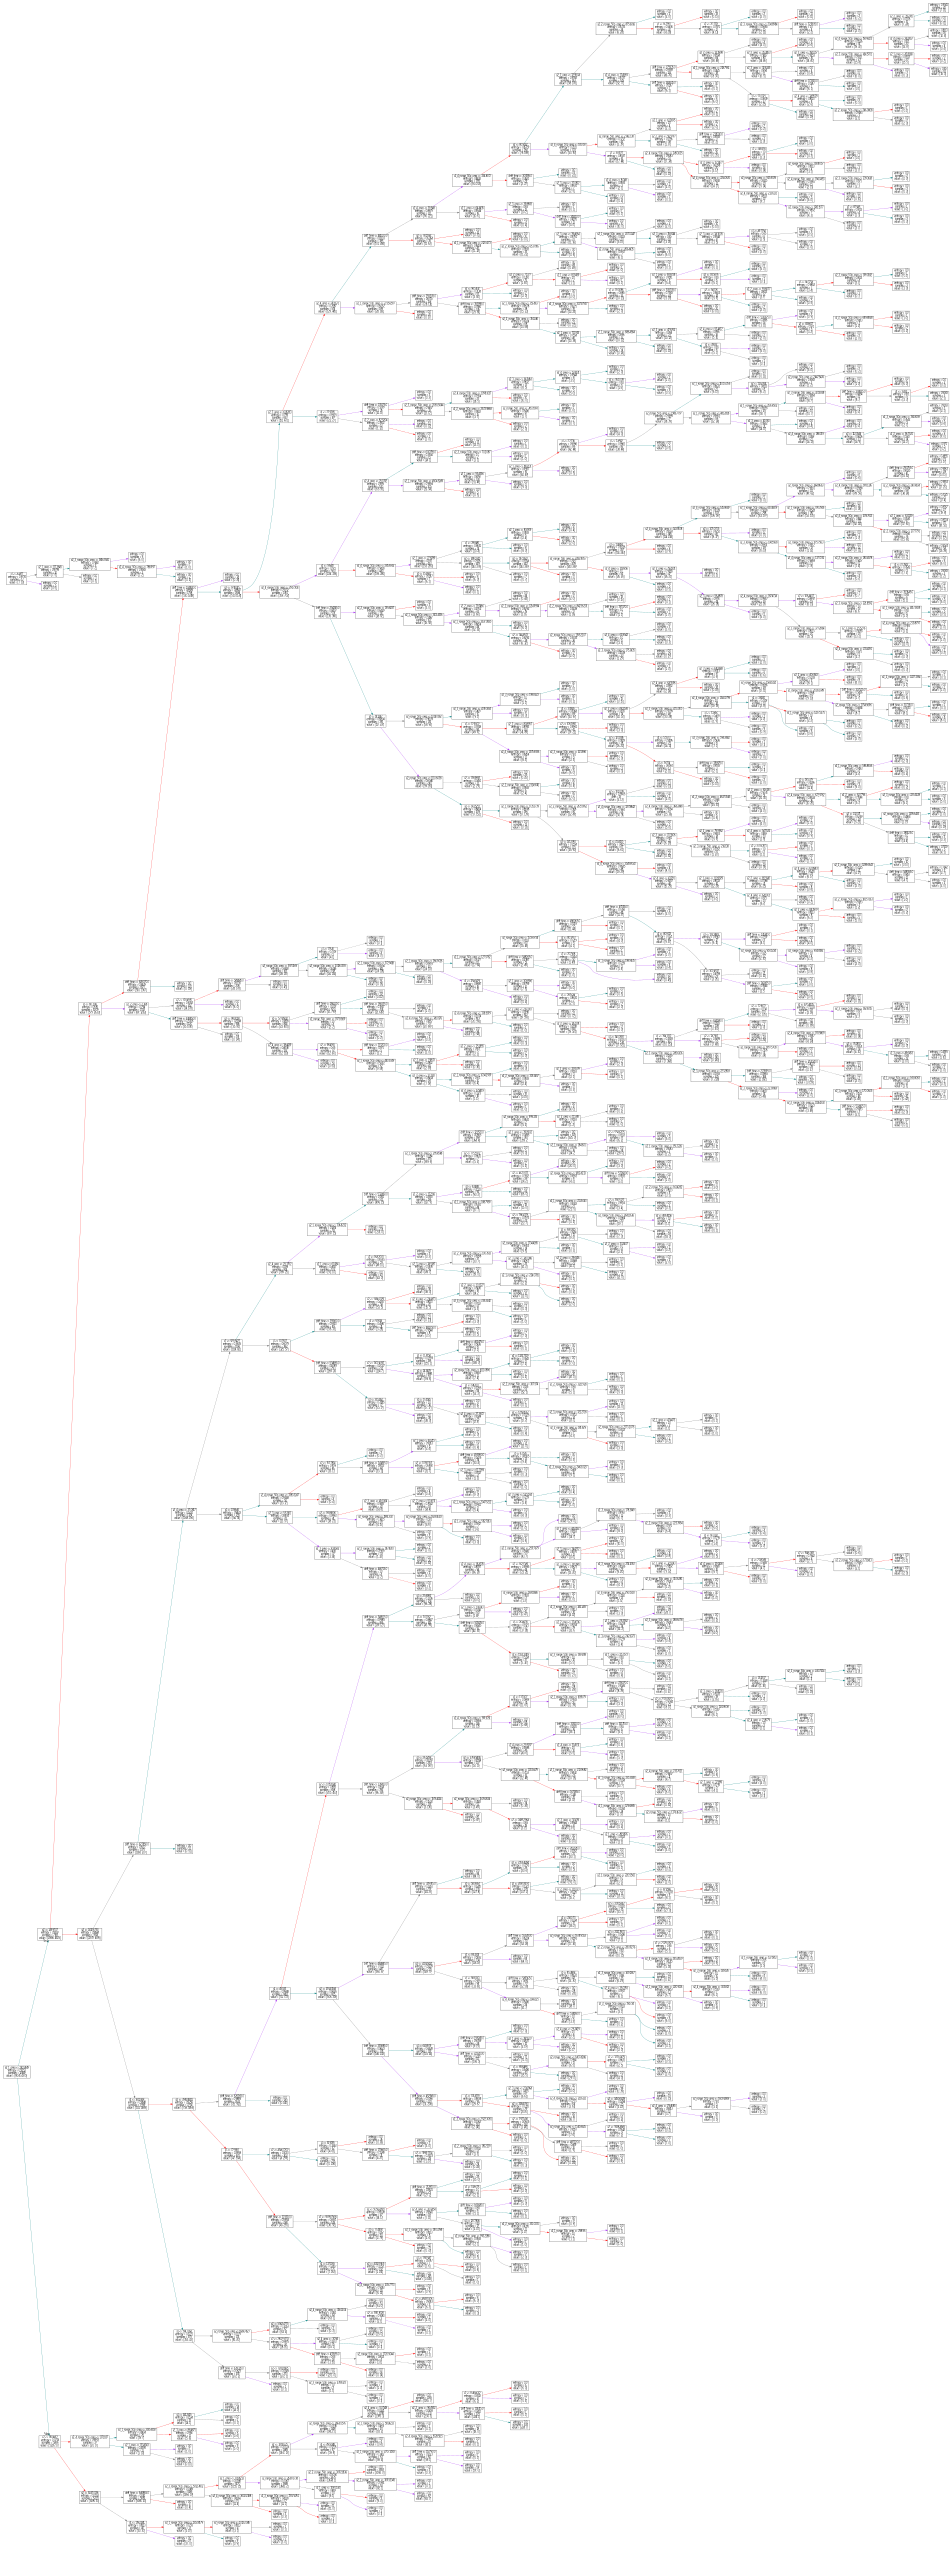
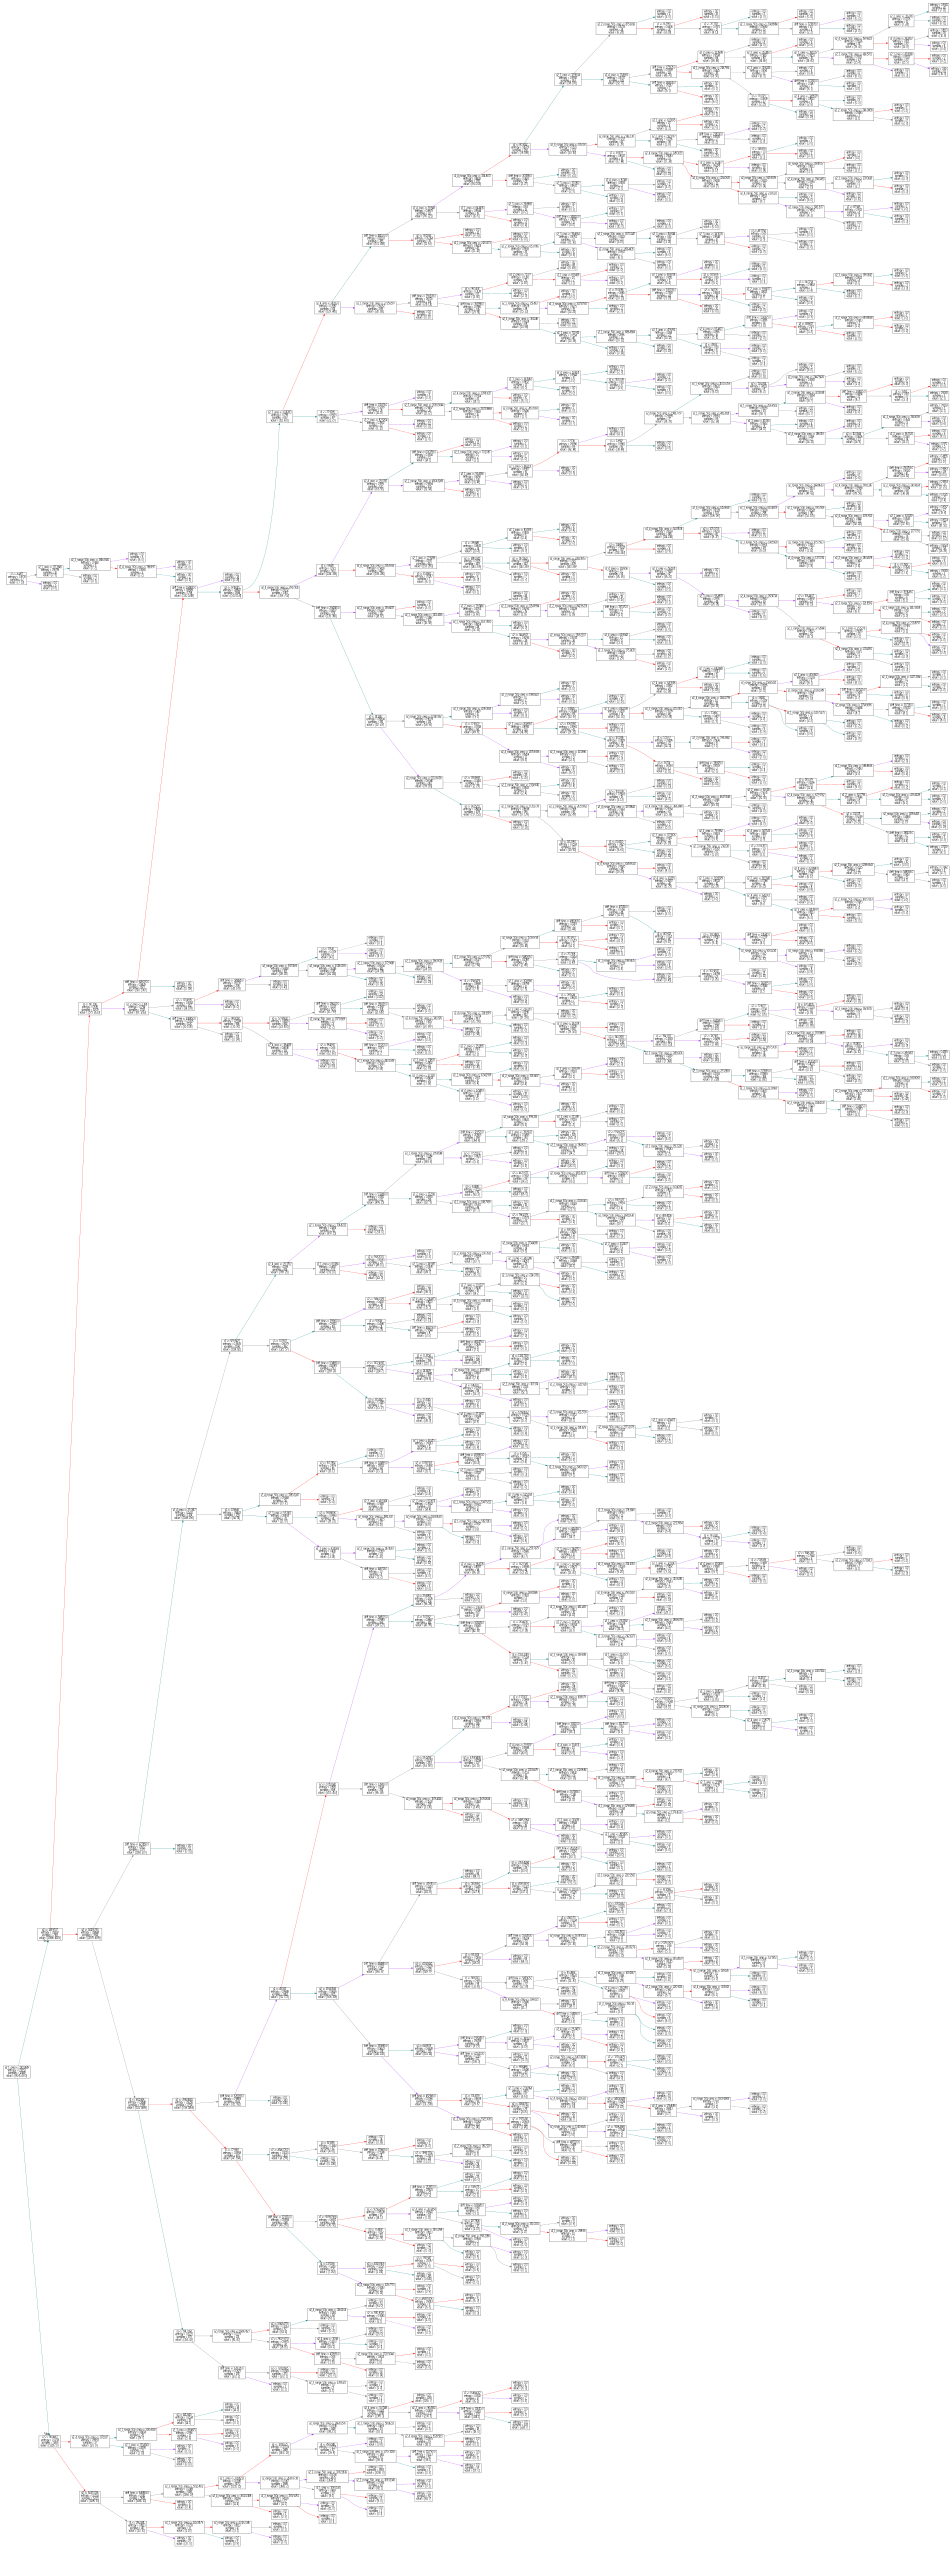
(616, 796) -> (616, 796)
(691, 952) -> (686, 977)
(591, 1915) -> (591, 1915)
